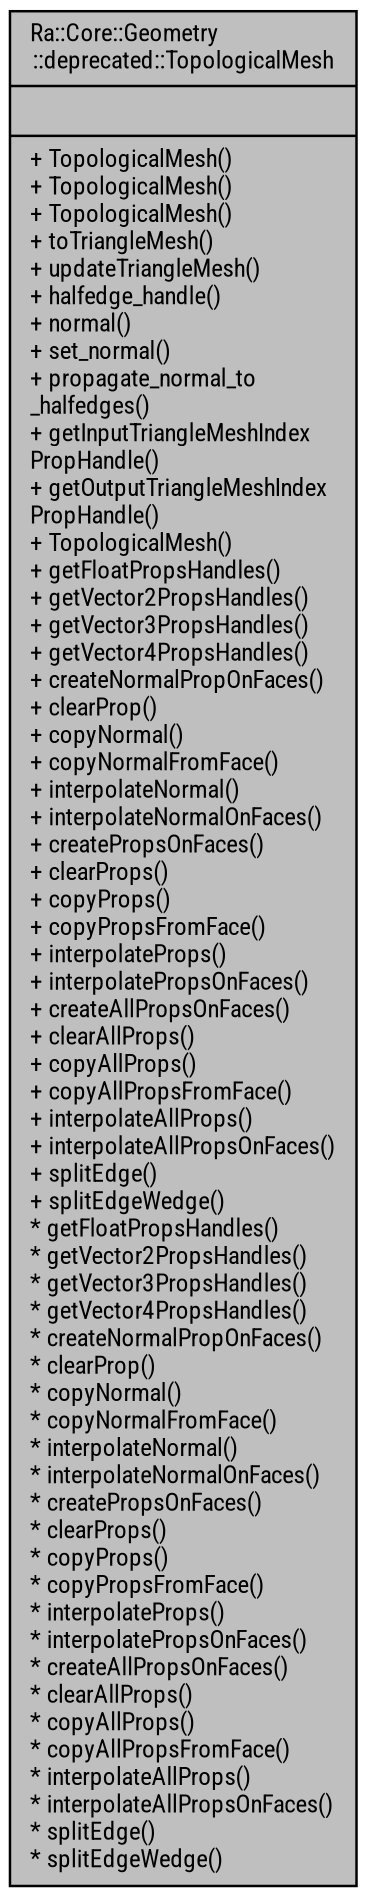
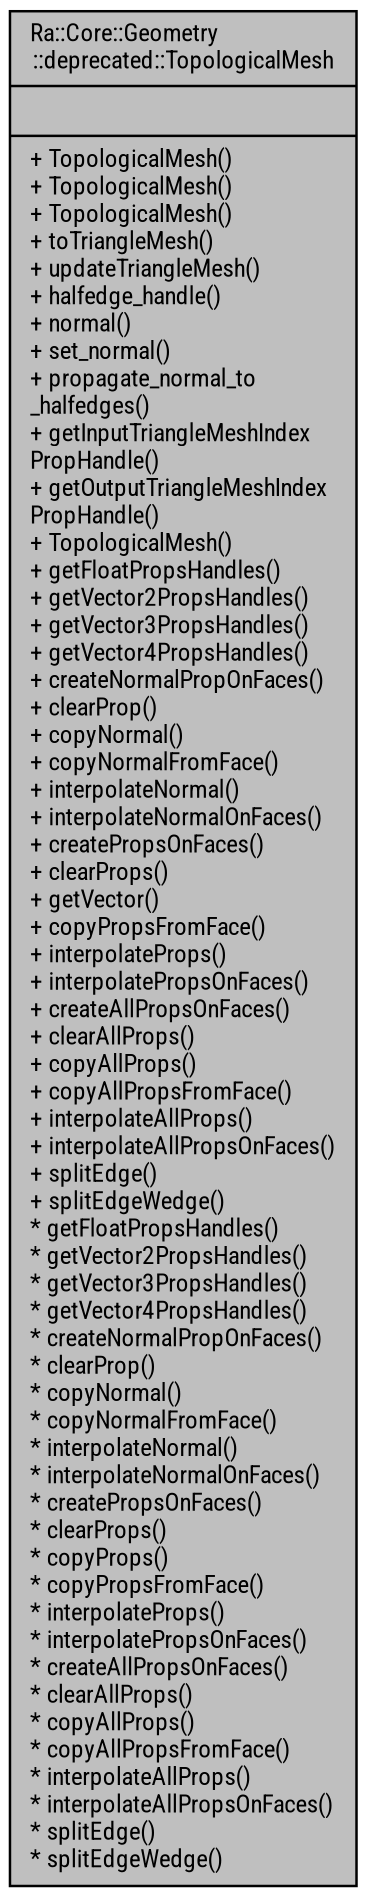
(101, 900) -> (95, 900)
